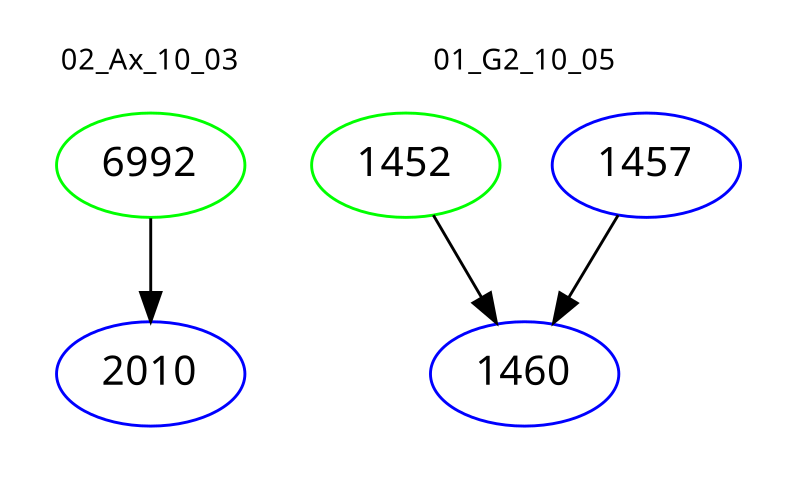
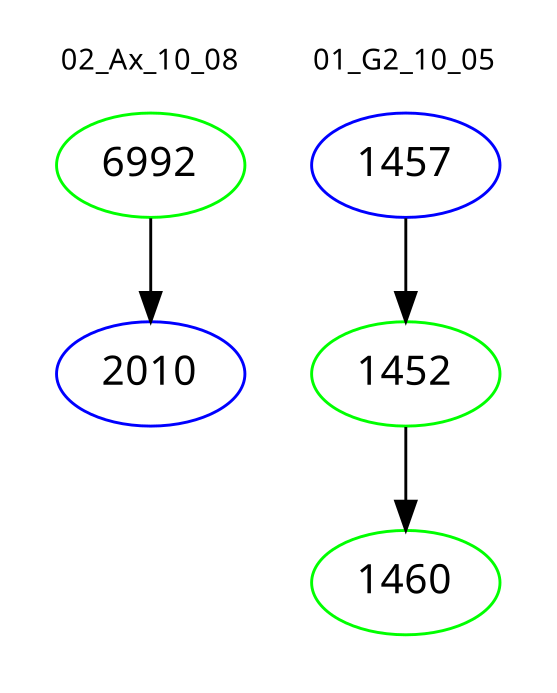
(151, 62) -> (151, 62)
(593, 256) -> (406, 255)
(525, 374) -> (406, 583)
